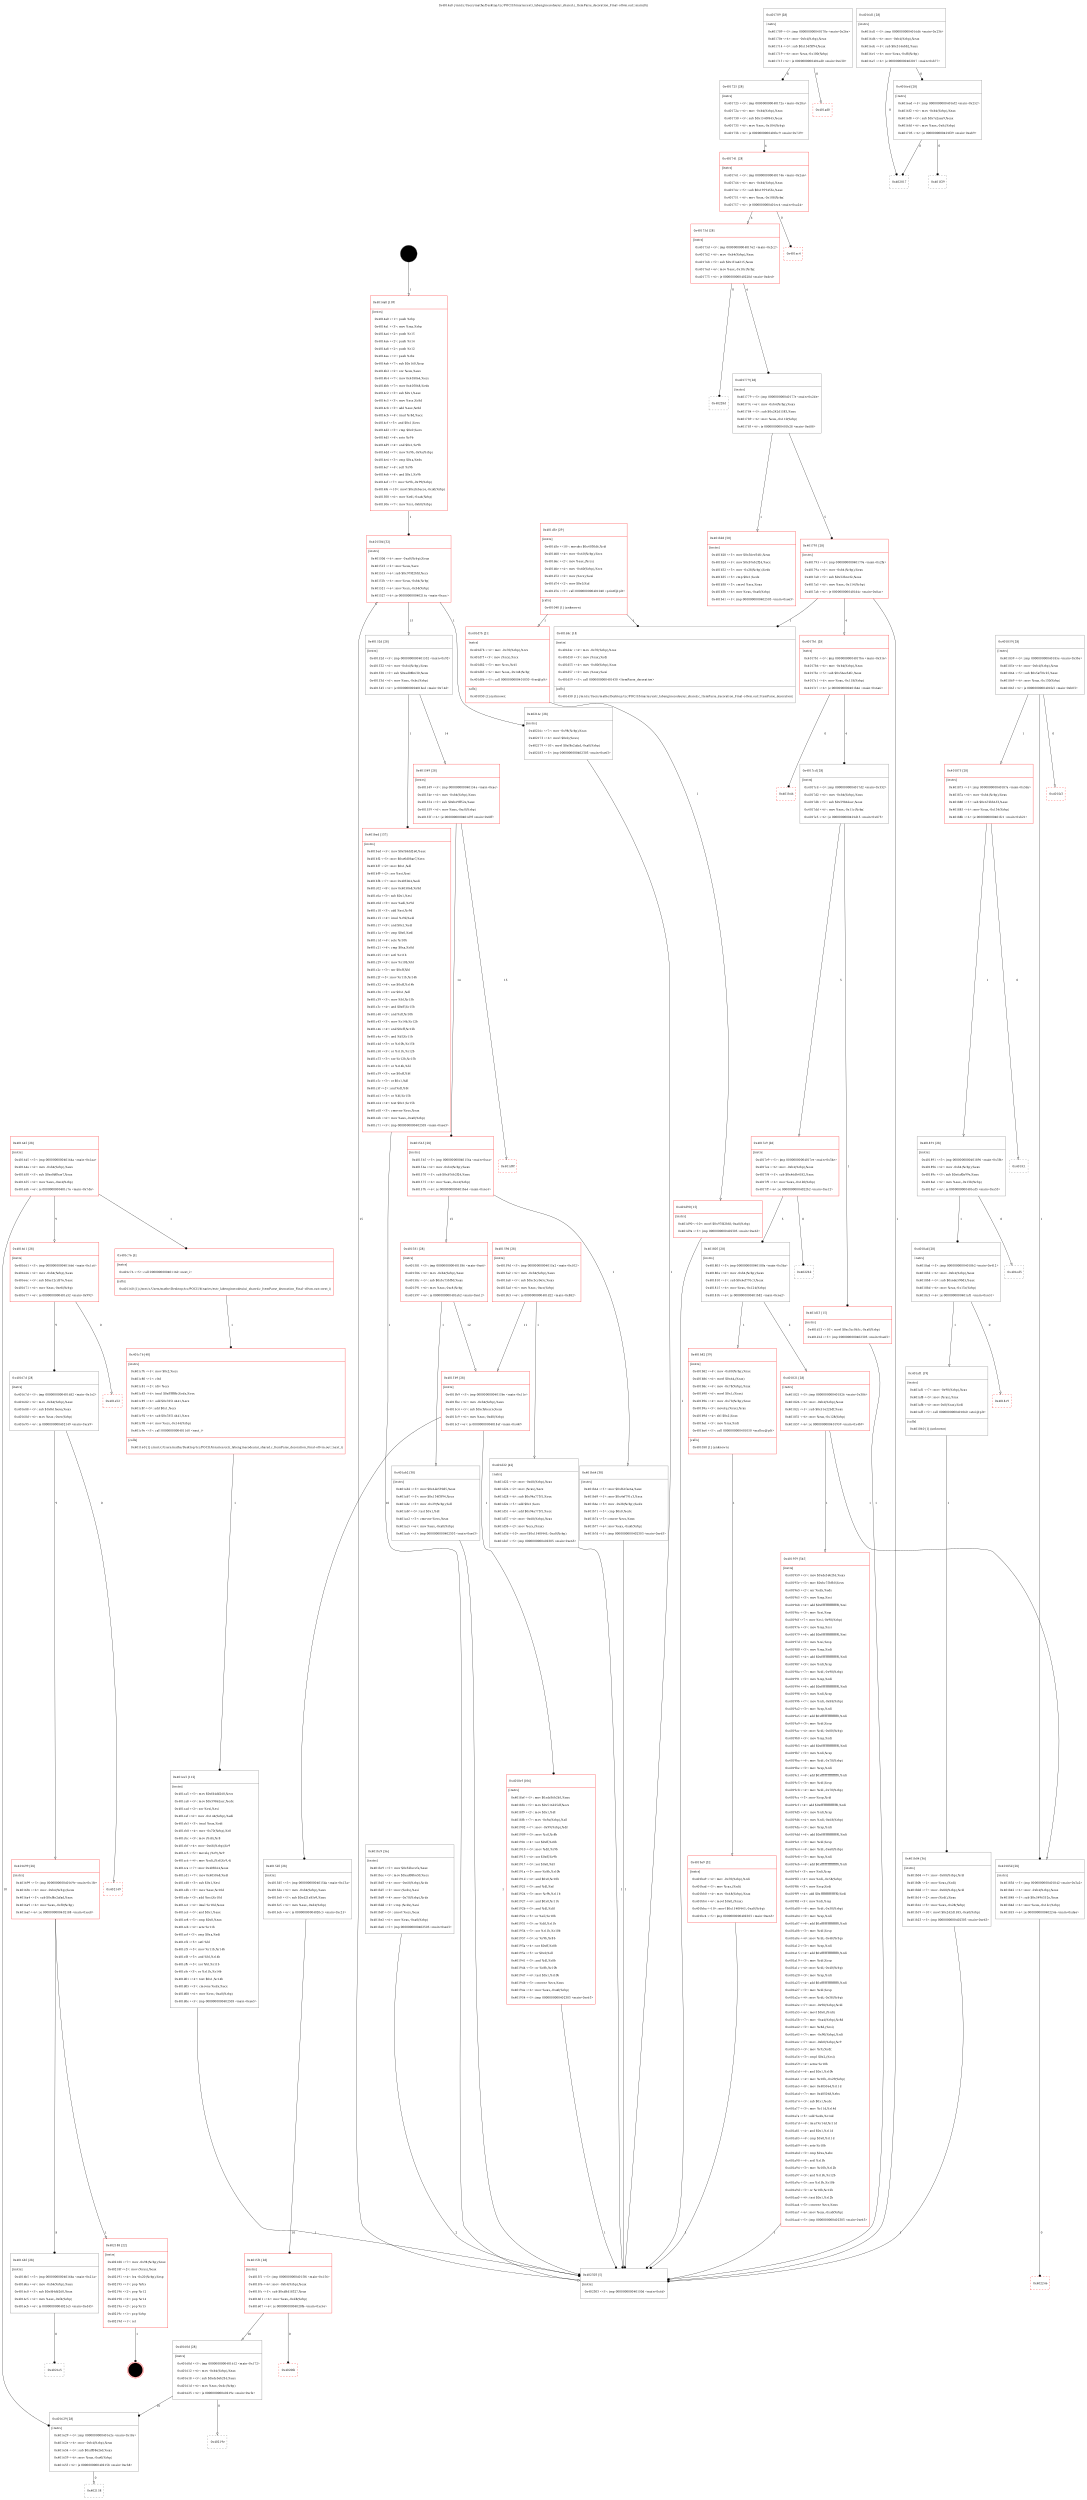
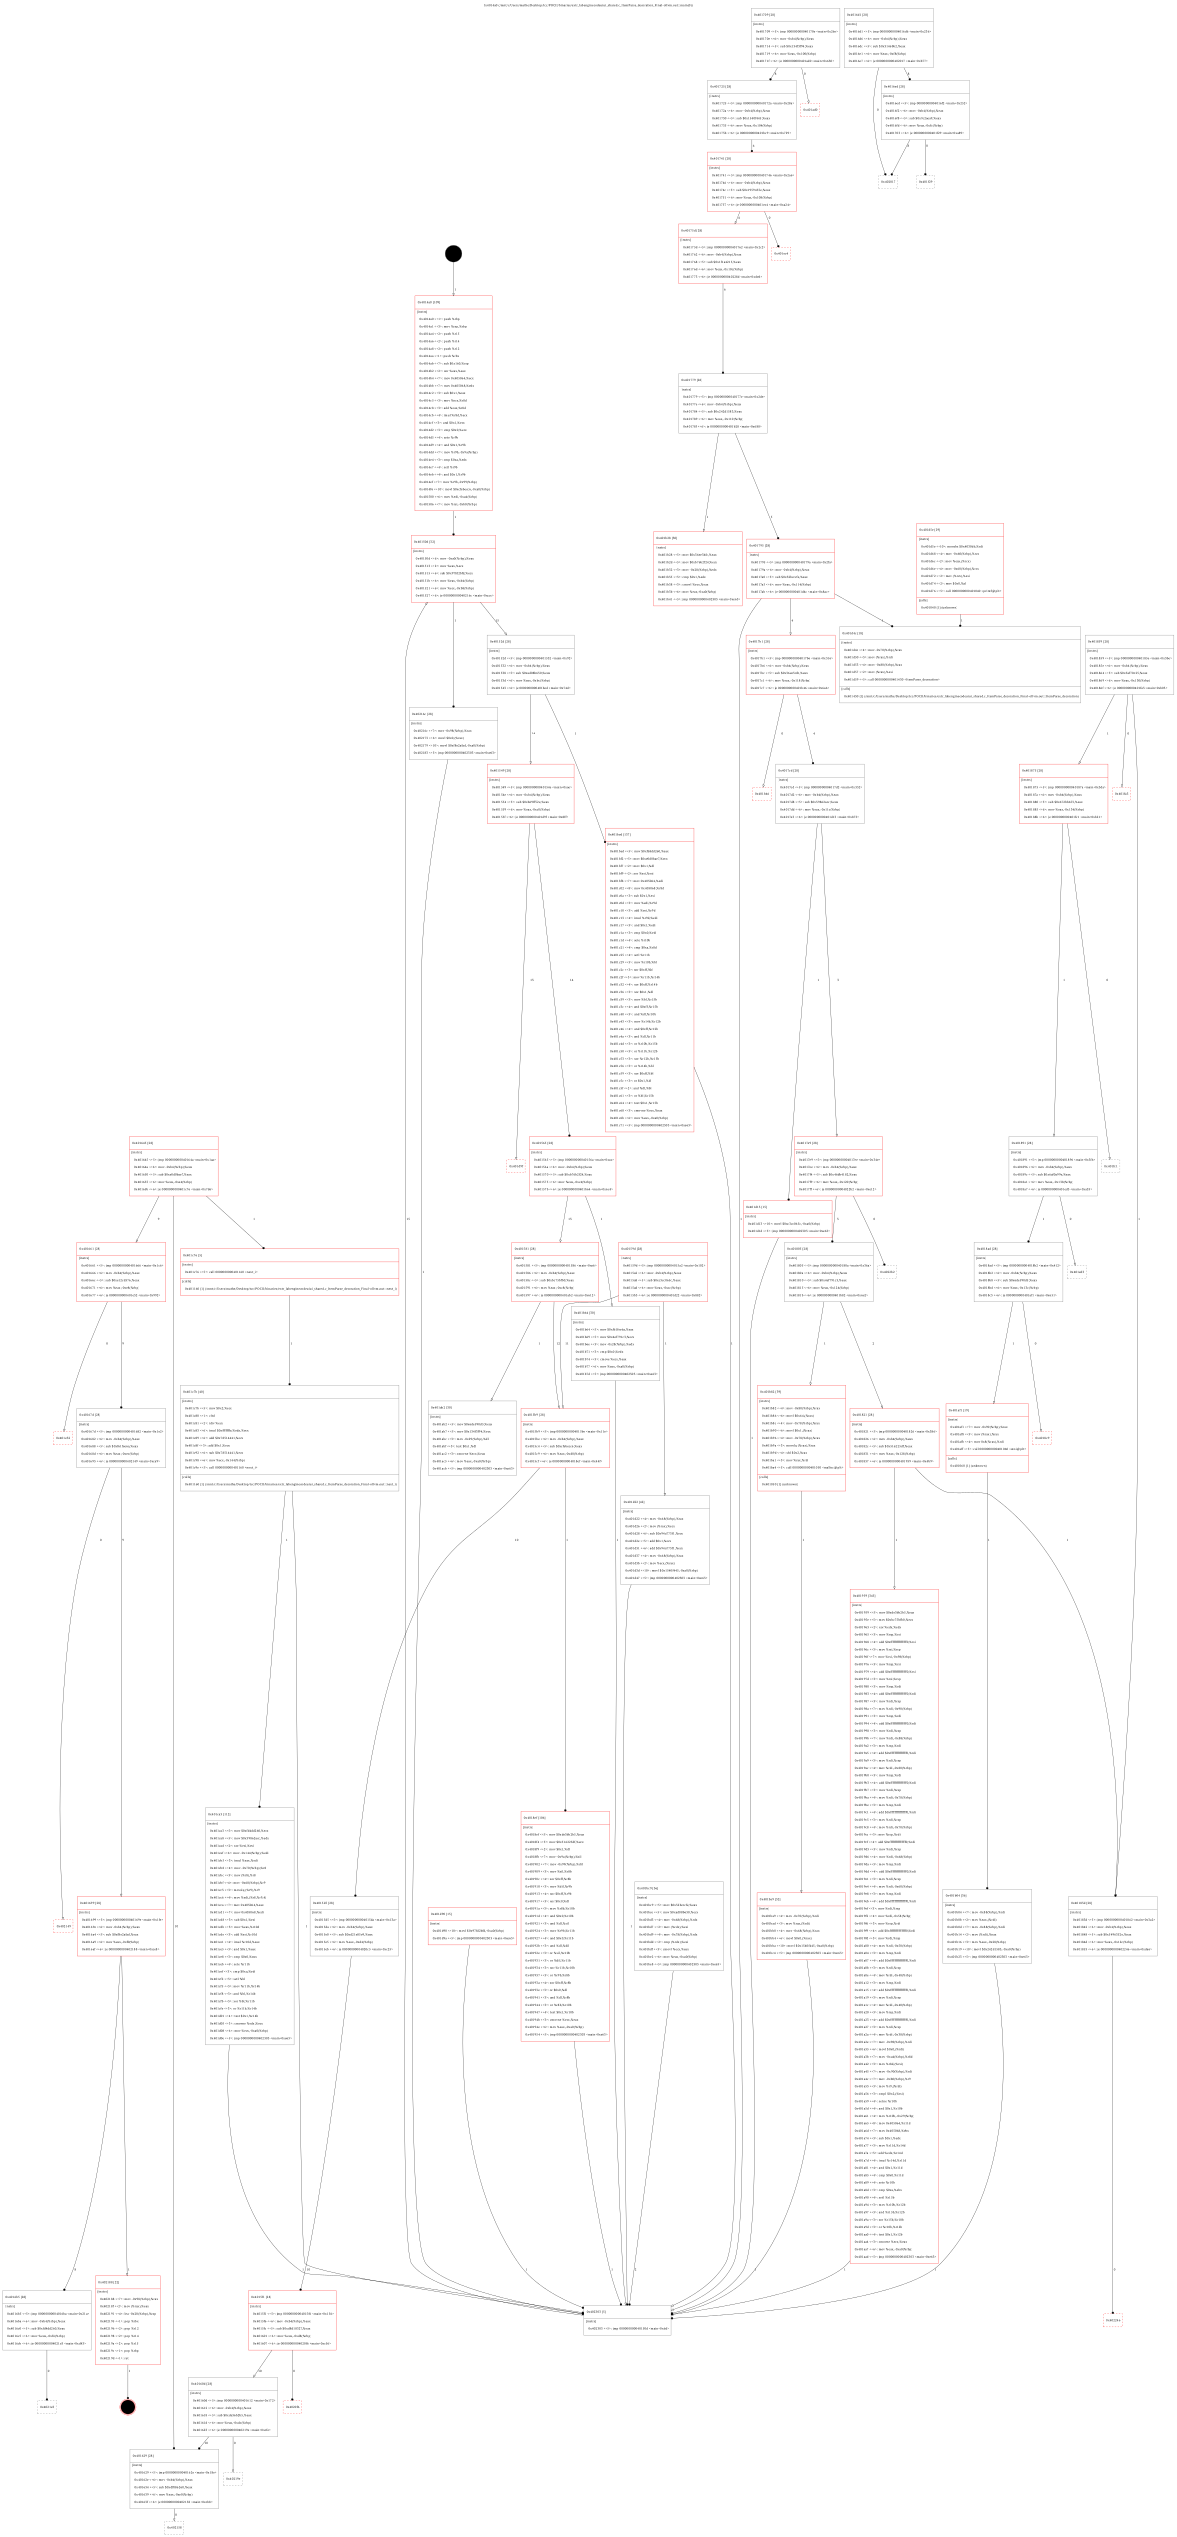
(719, 403) -> none
(508, 665) -> none
(809, 740) -> (774, 740)
(236, 1401) -> (290, 1438)
(947, 1401) -> (987, 1438)
(476, 1930) -> (299, 2018)
